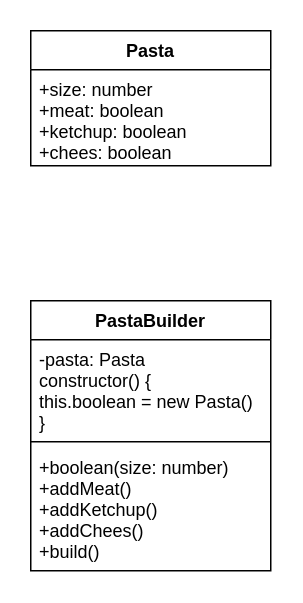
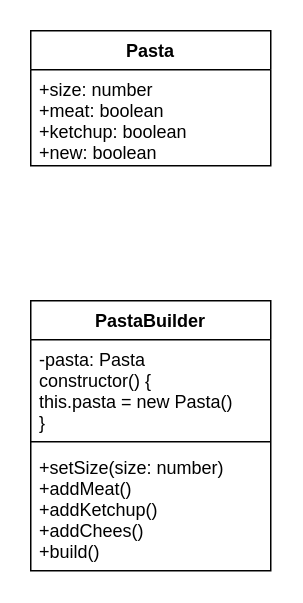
(98, 90) -> (98, 90)
(100, 360) -> (100, 360)
(141, 468) -> (141, 468)
